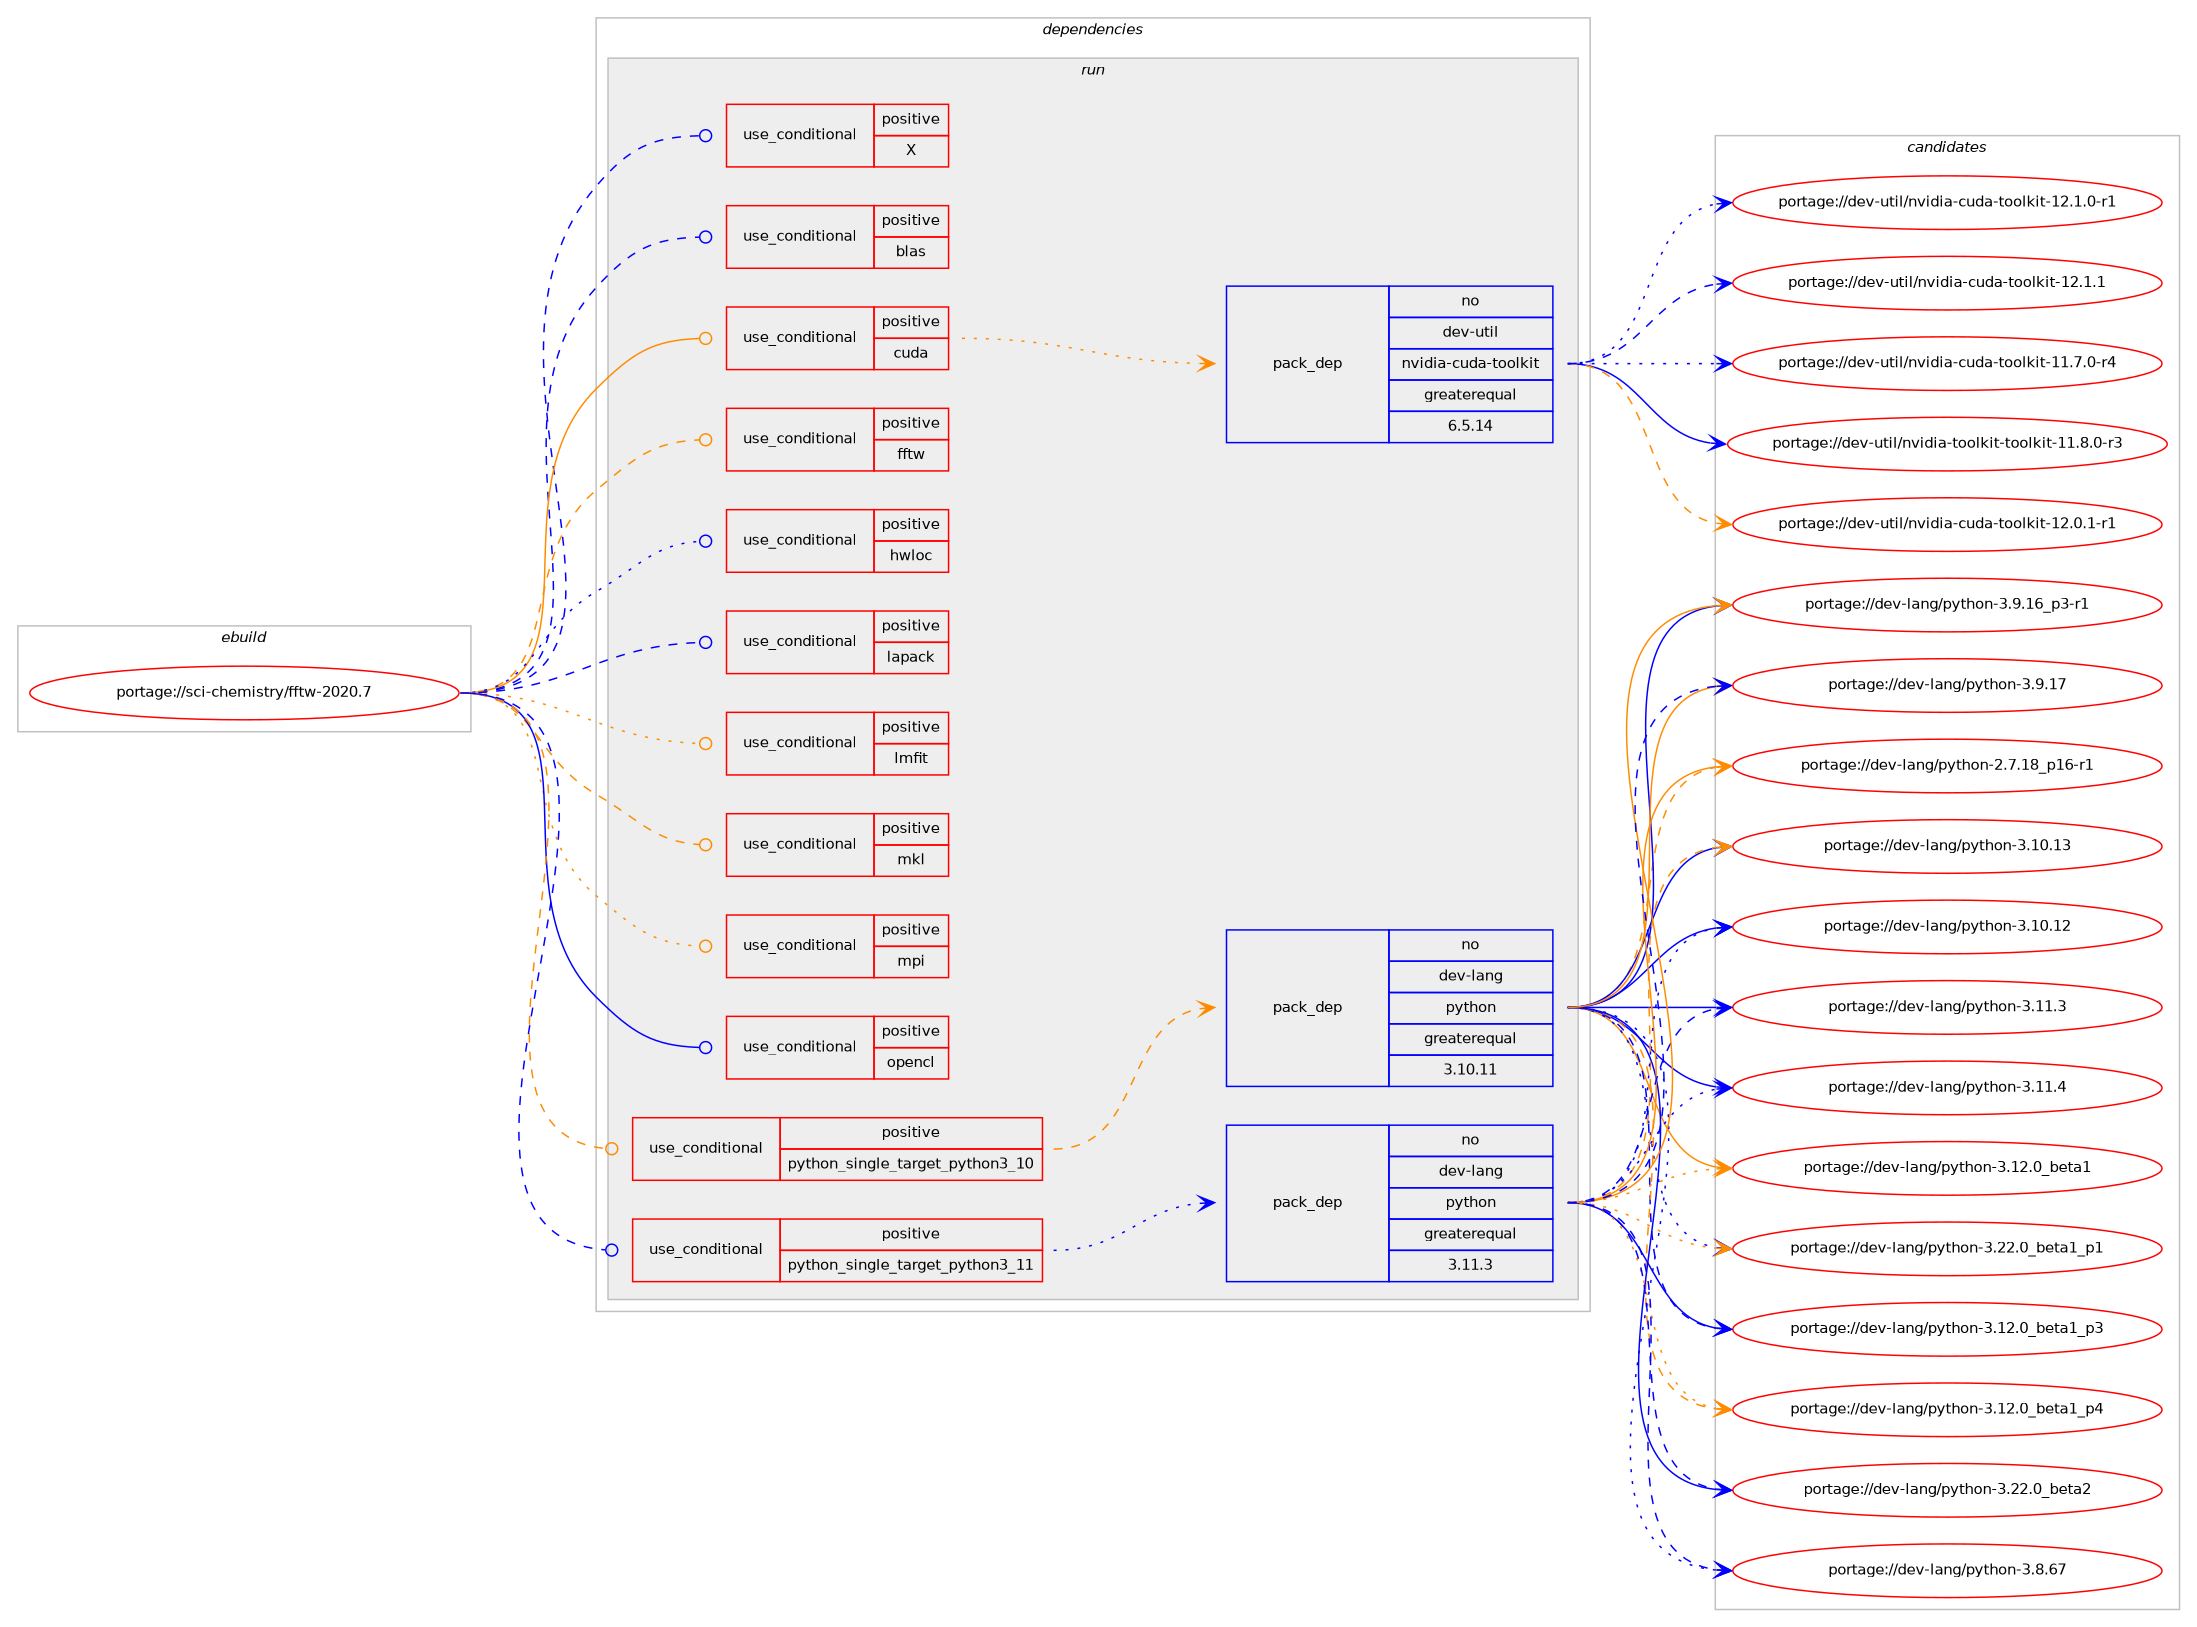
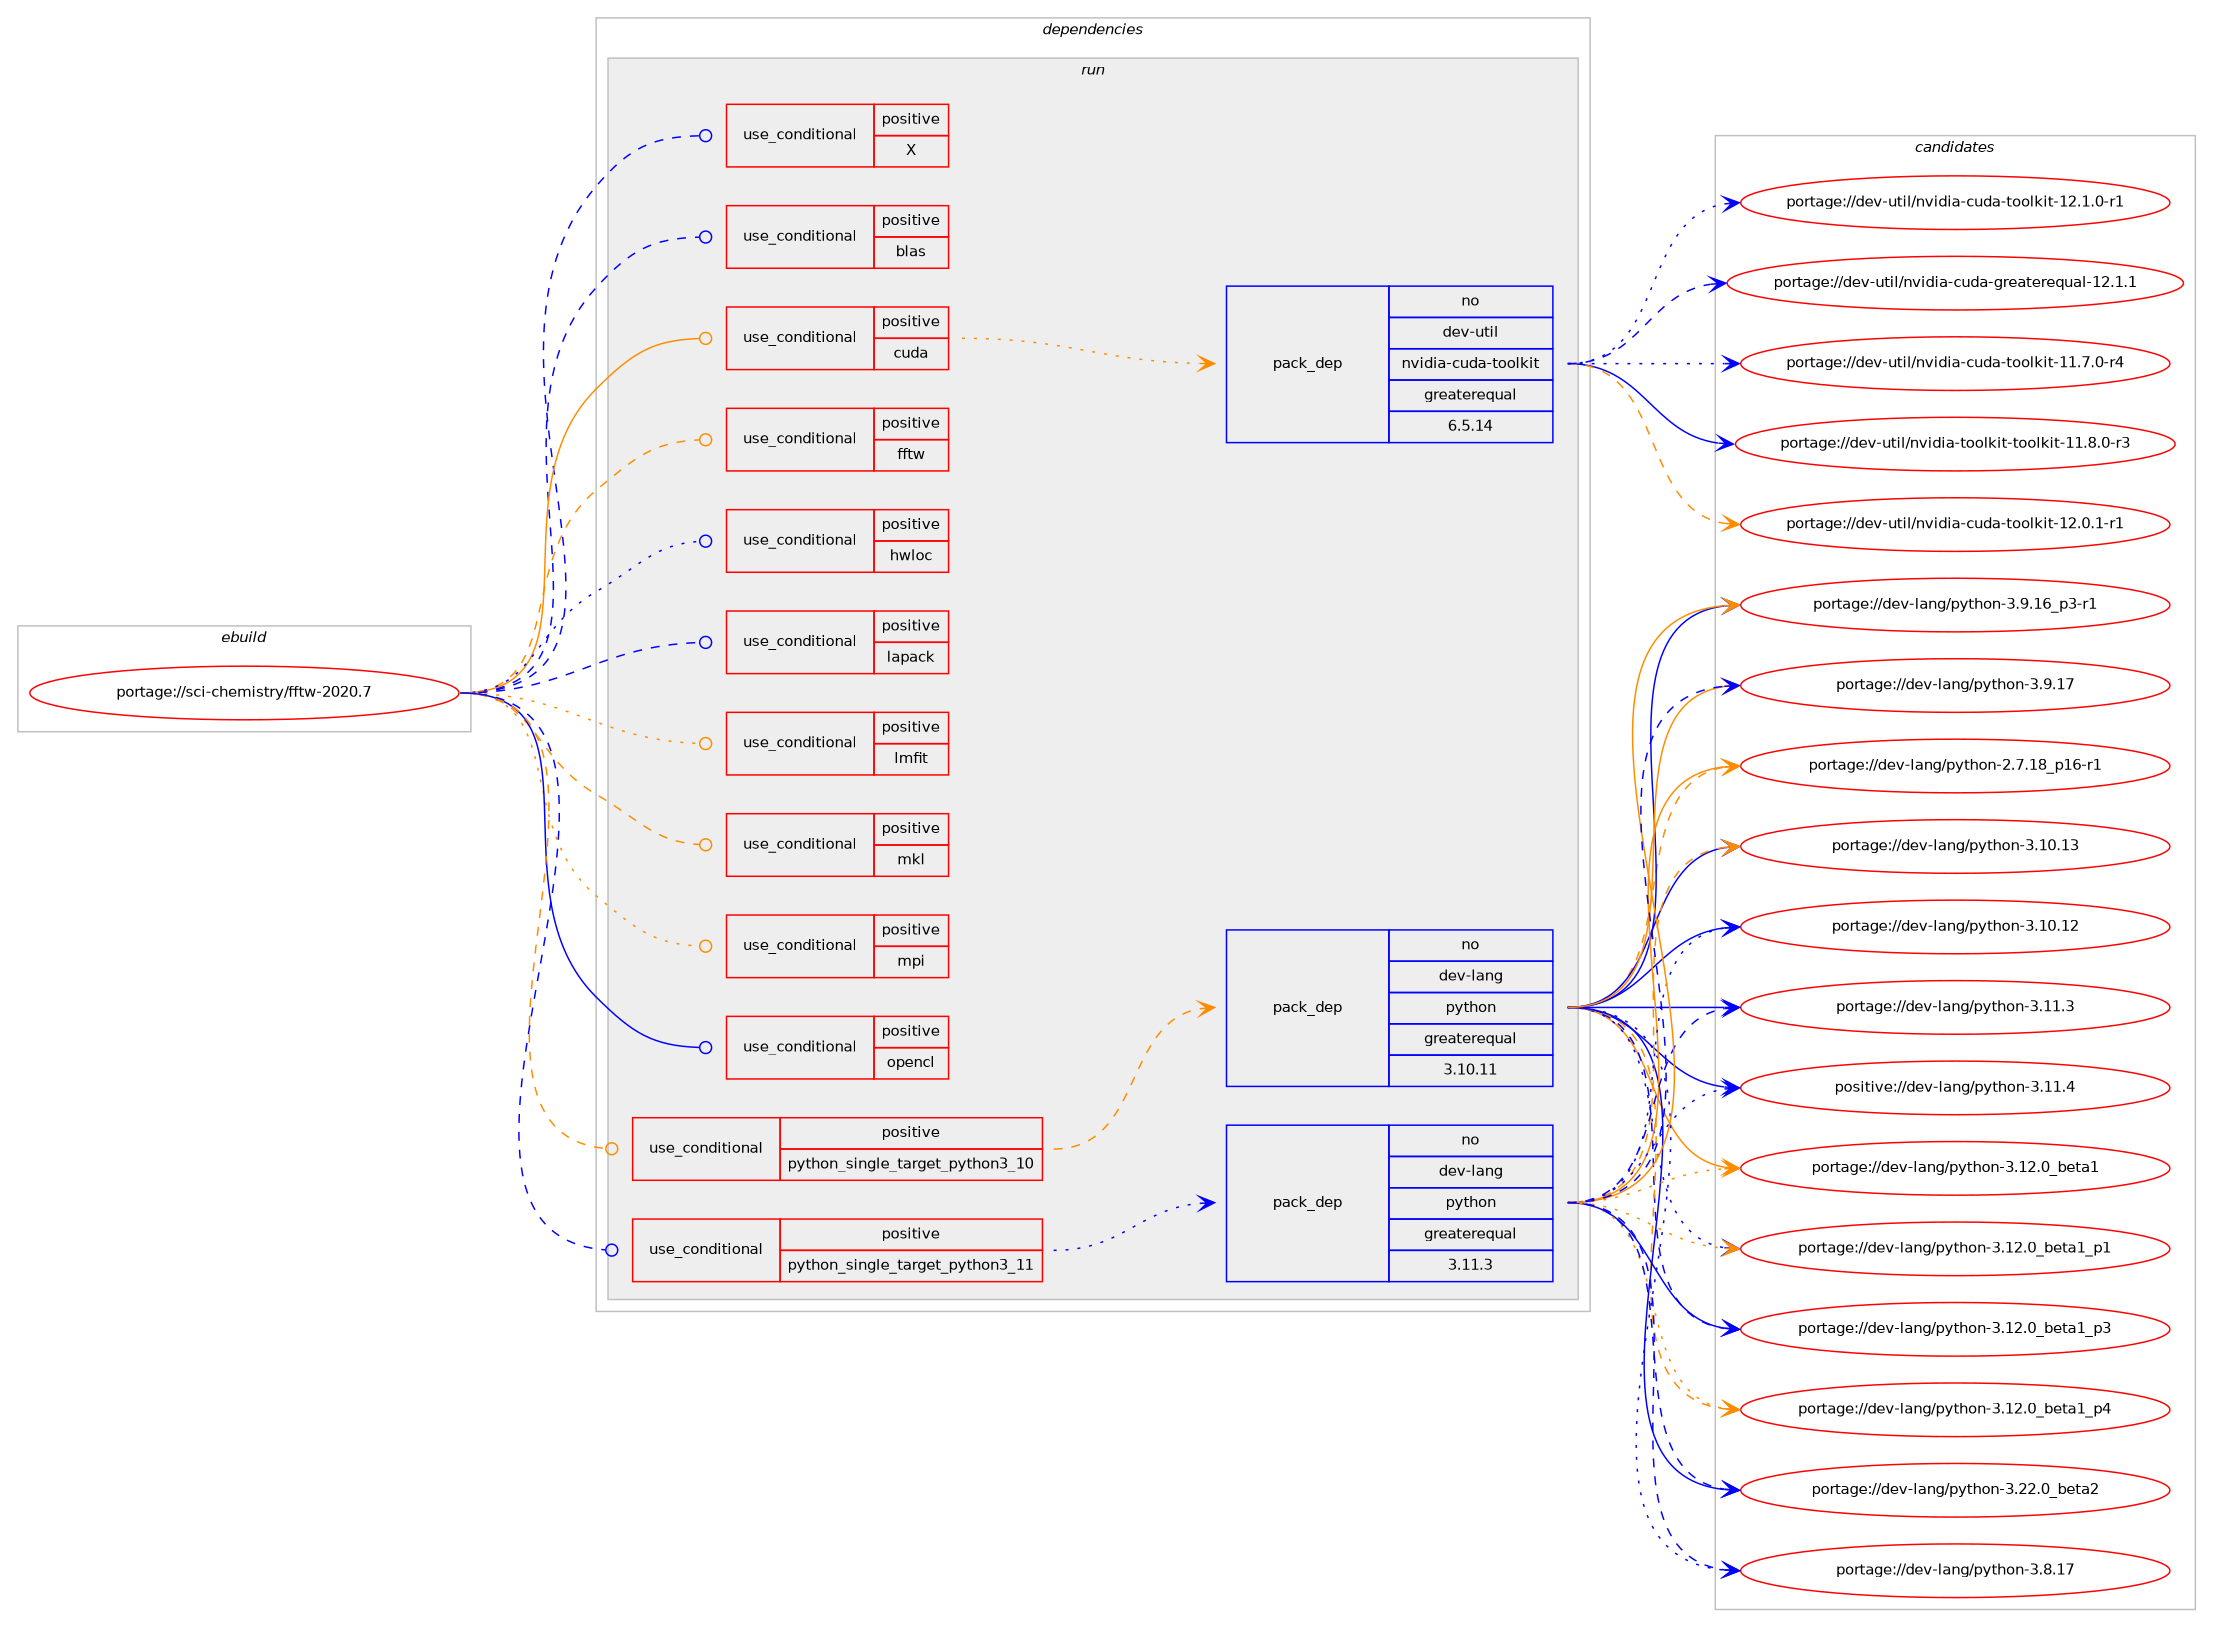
(1947, 283) -> (1955, 283)
(1947, 1088) -> (1955, 1088)
(1947, 1249) -> (1955, 1249)
(1947, 1571) -> (1955, 1571)
